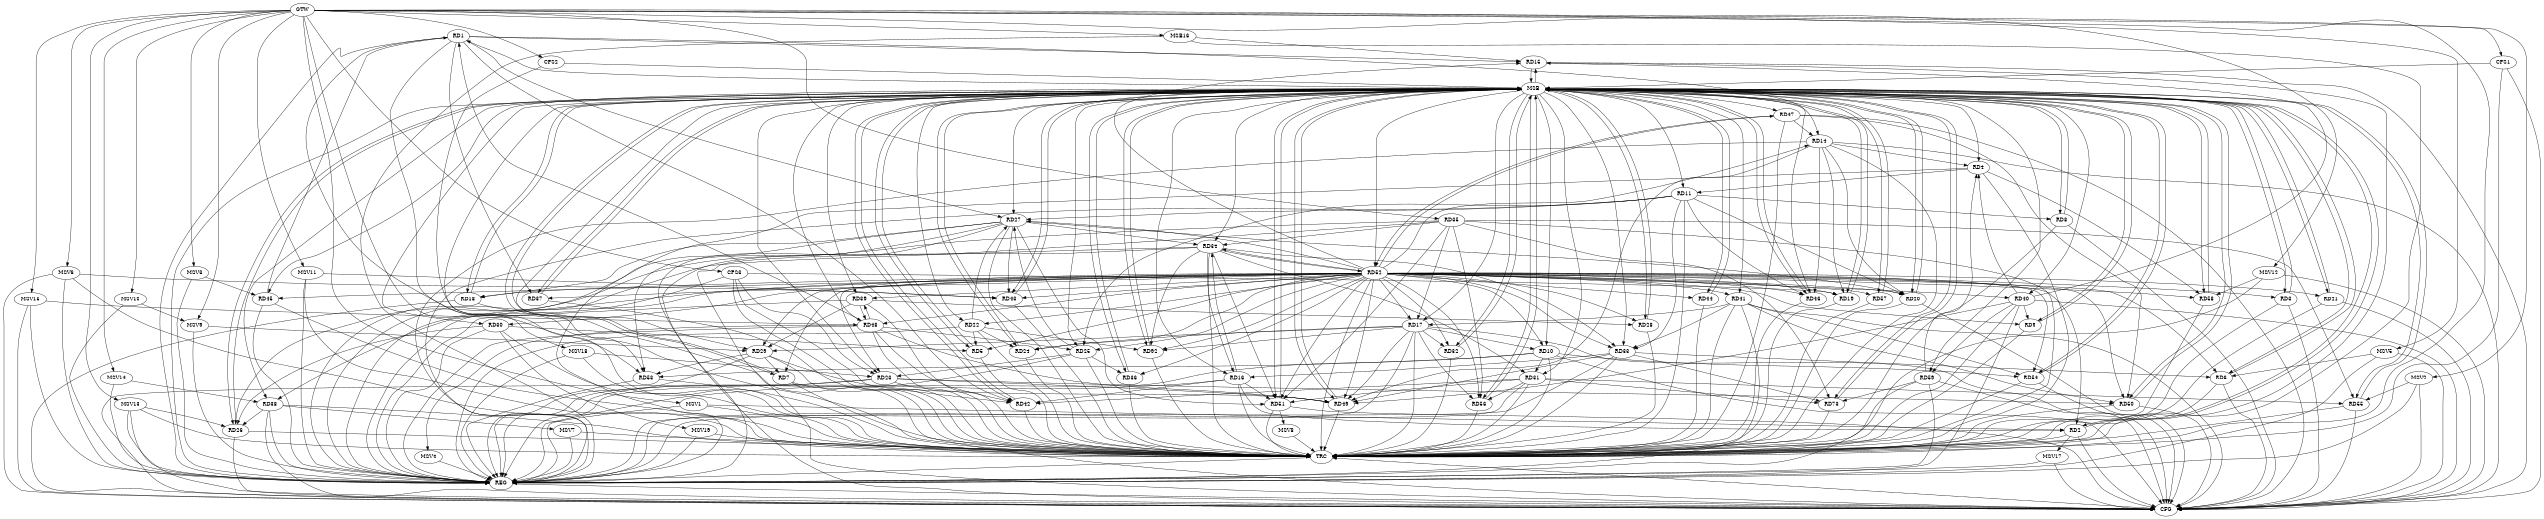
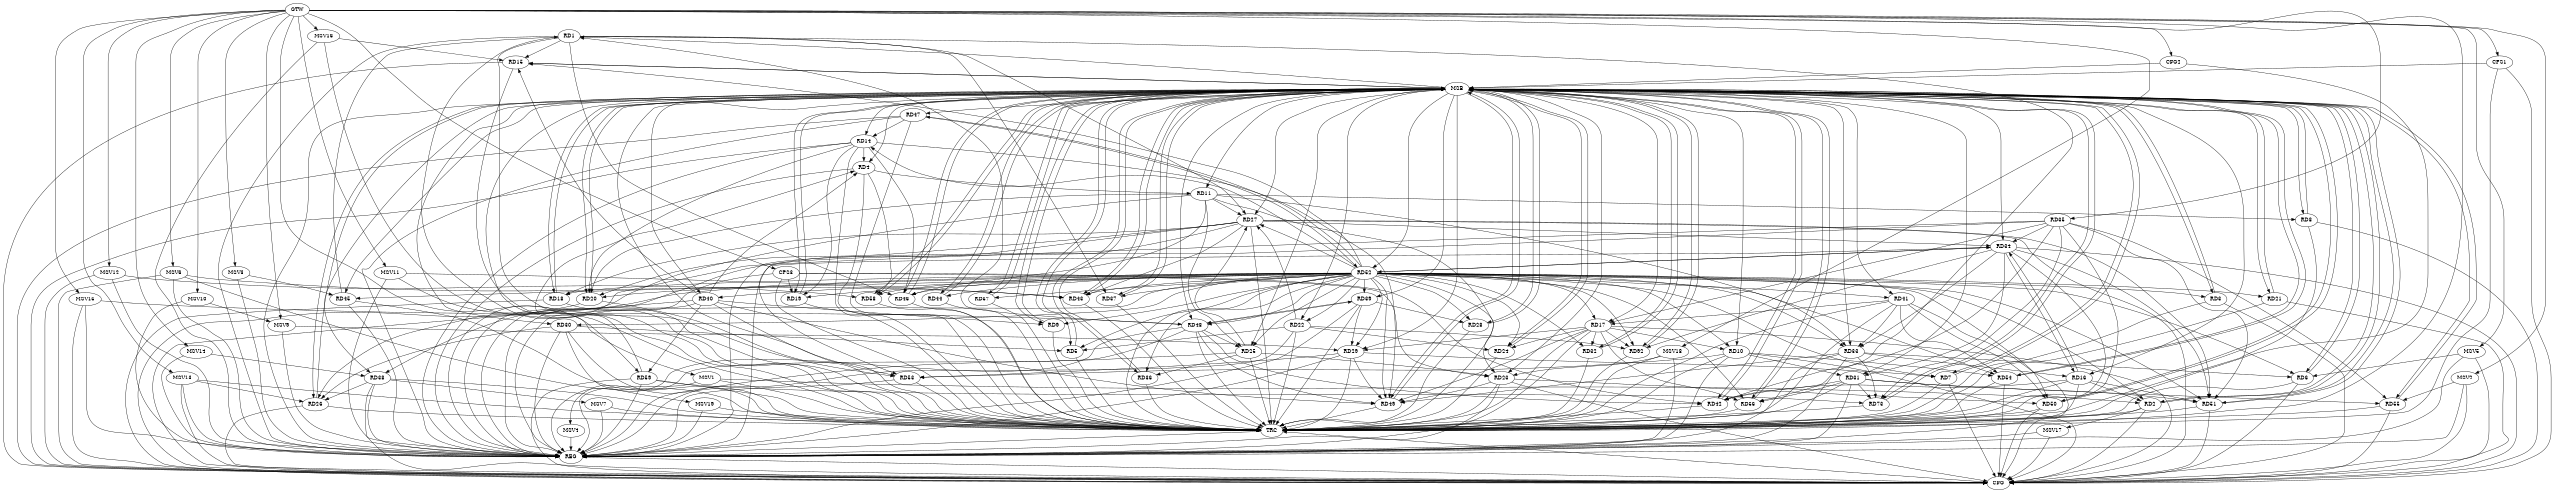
(1180, 36) -> (324, 36)
(551, 62) -> (2173, 62)
(2026, 200) -> (473, 205)
(1286, 431) -> none
